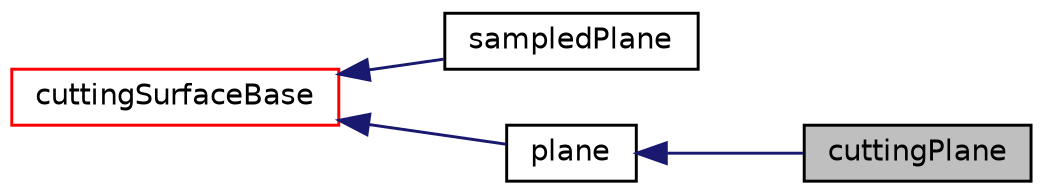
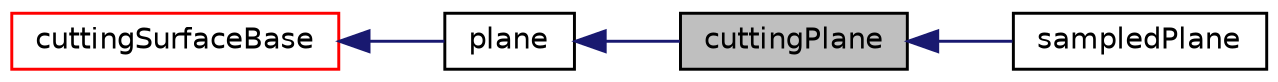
(406, 65) -> (975, 41)
